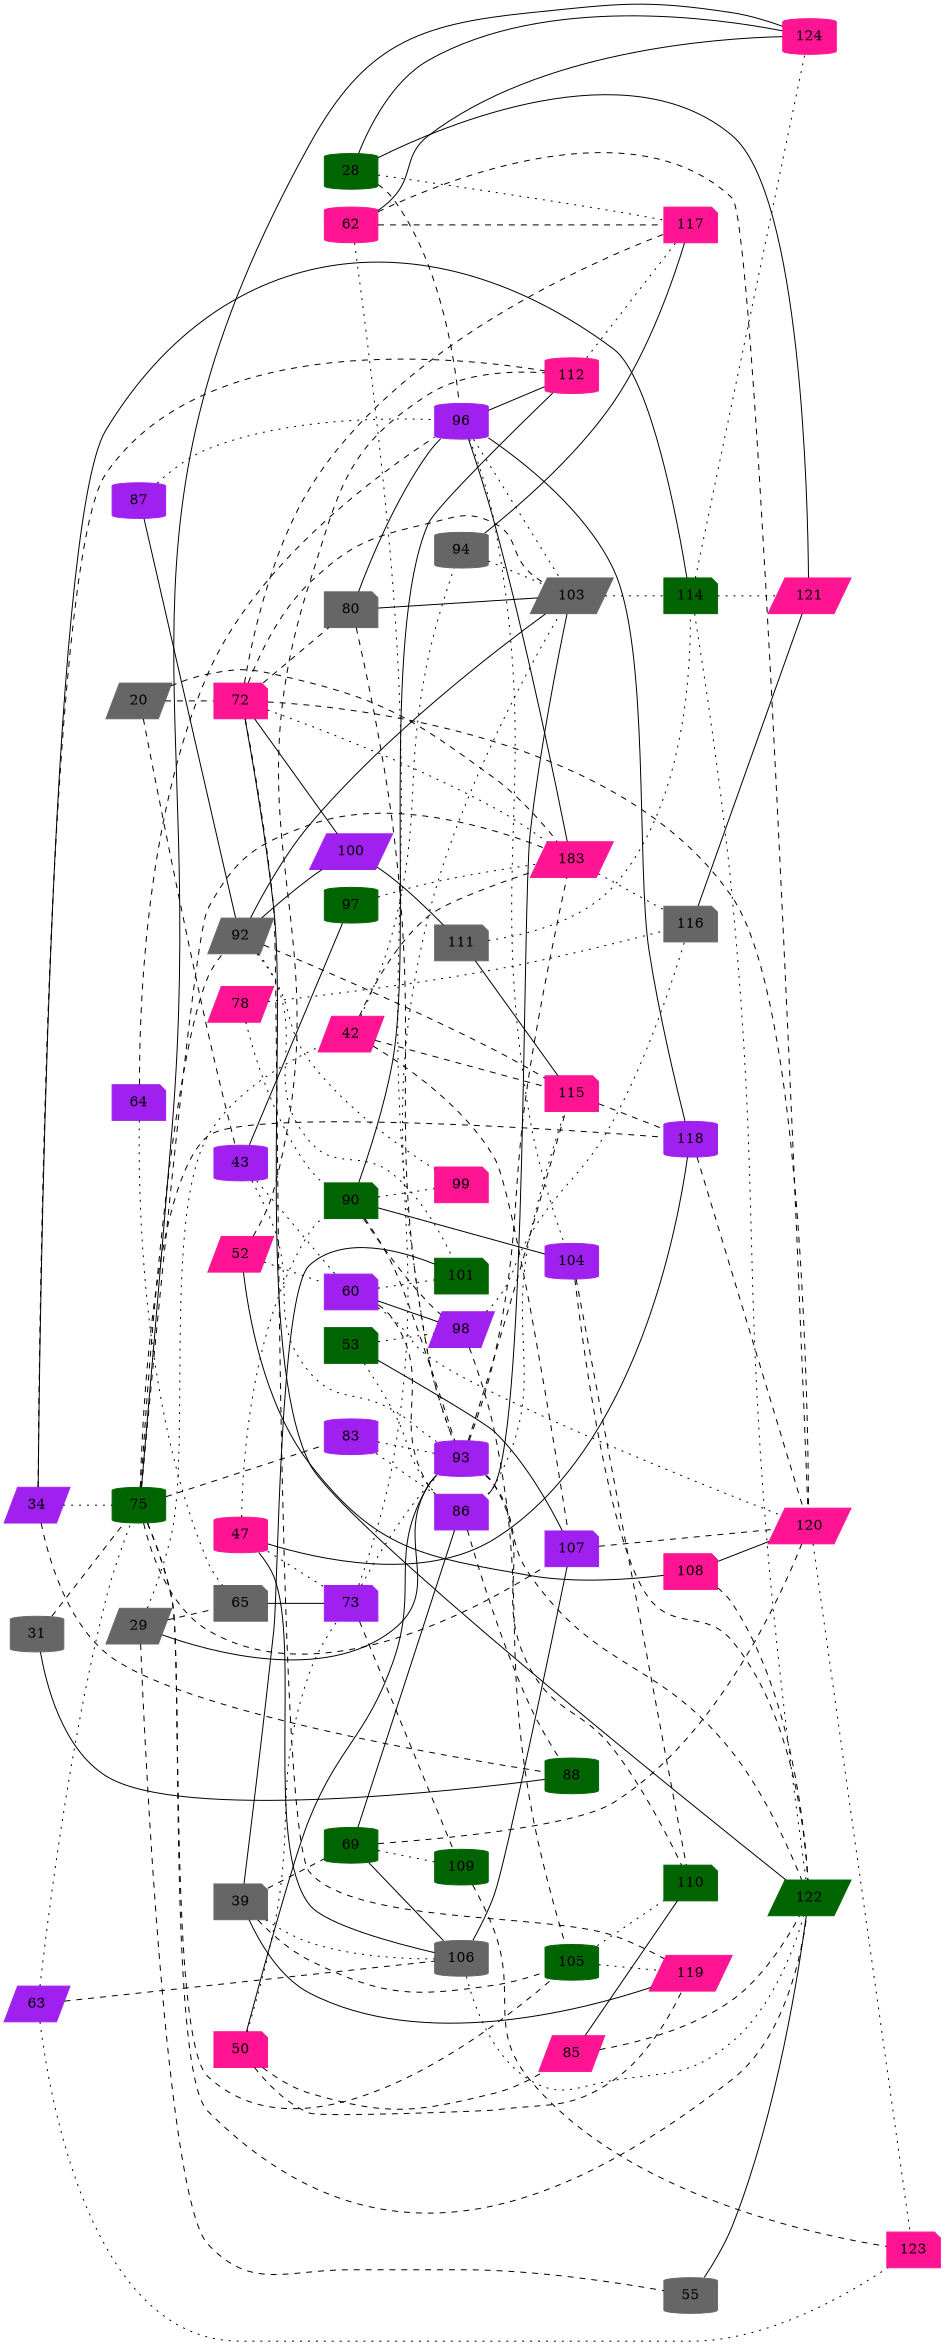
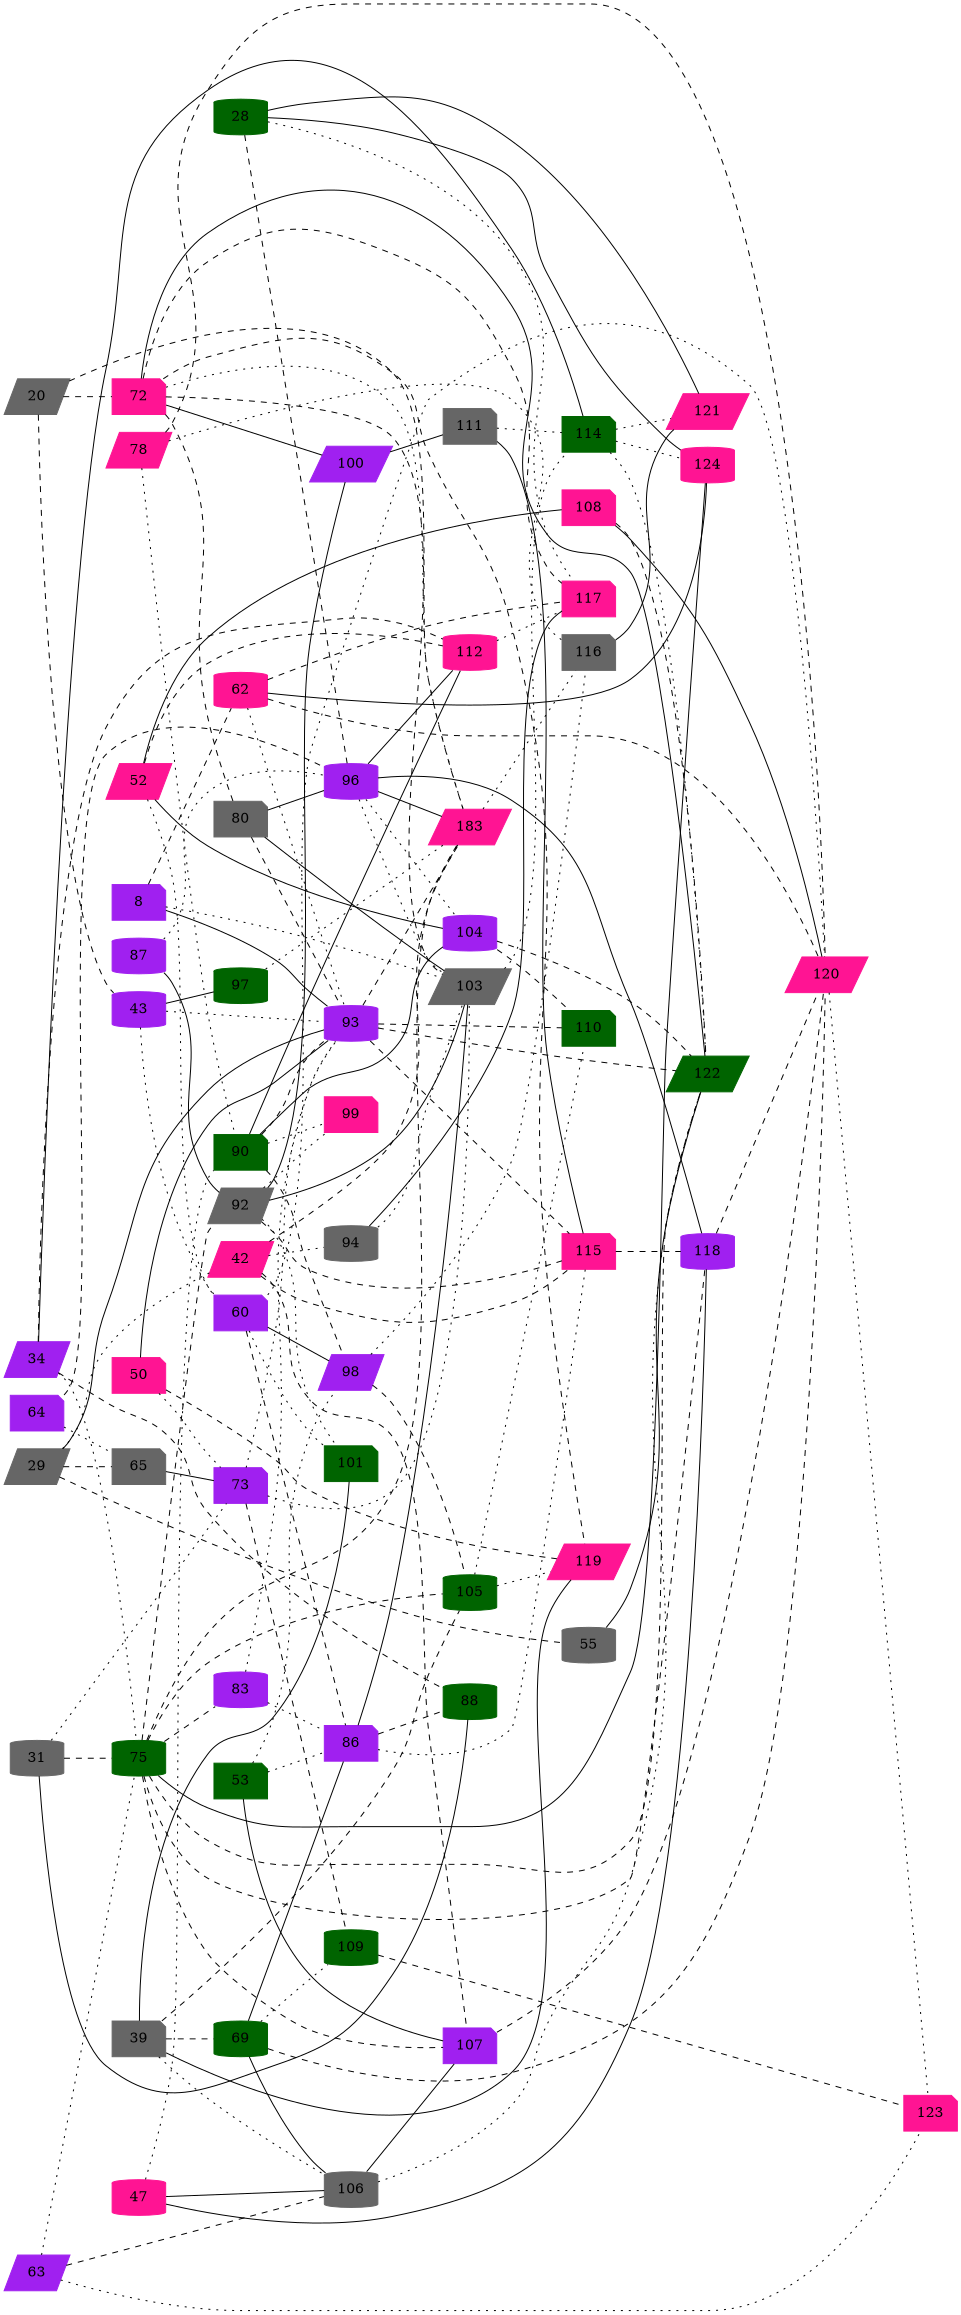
none -> (289, 884)
none -> (139, 902)
(753, 943) -> (681, 80)
(296, 1569) -> (139, 1622)
(572, 2054) -> none
